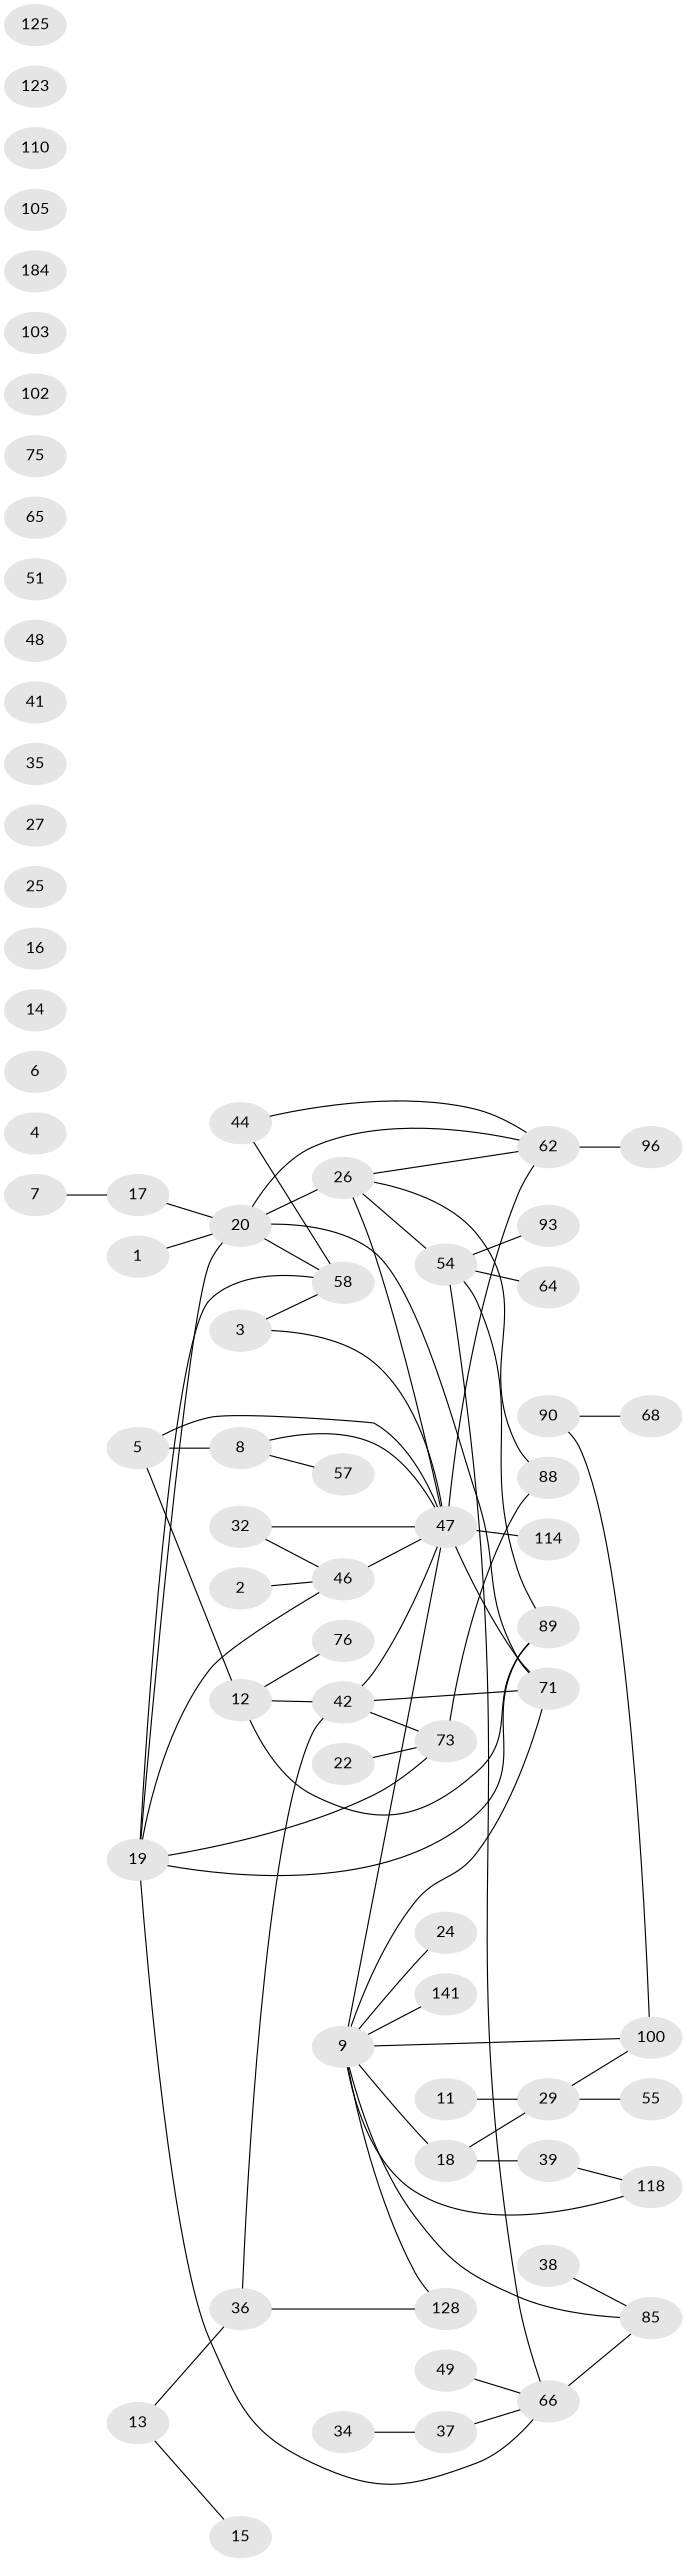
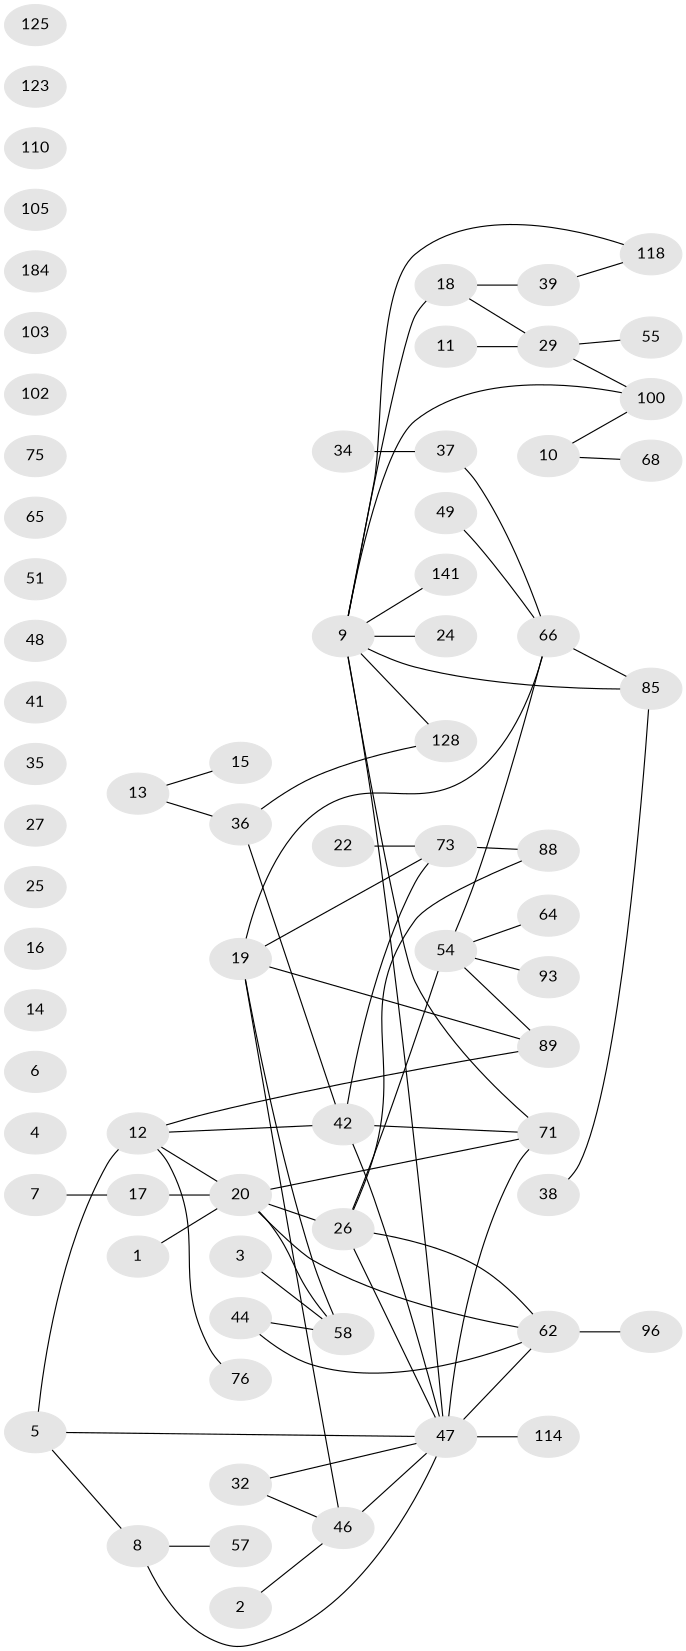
(392, 1382) -> none
(548, 1416) -> (548, 456)
(169, 1538) -> (189, 1164)
